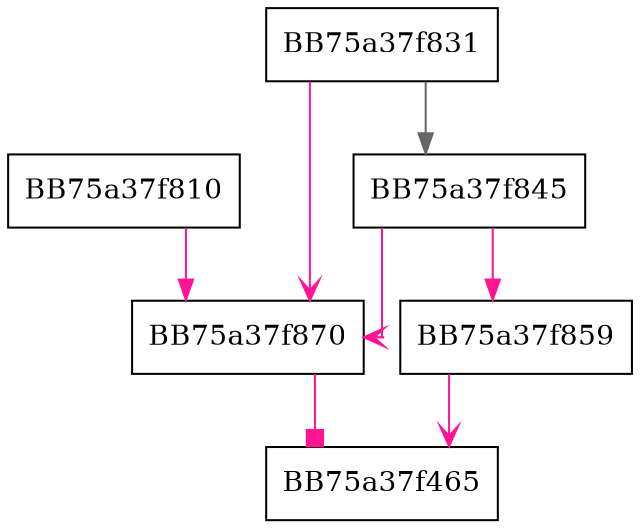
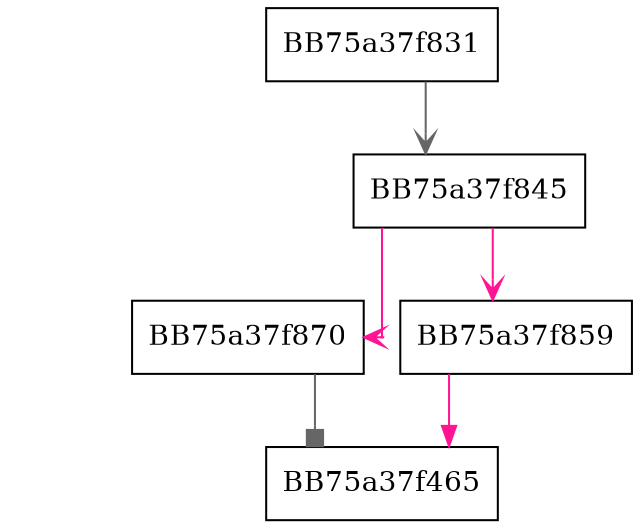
(426, 107) -> (426, 107)
(310, 181) -> none
(124, 191) -> none
(493, 254) -> (493, 254)
(315, 400) -> (315, 400)
(449, 400) -> (449, 400)
